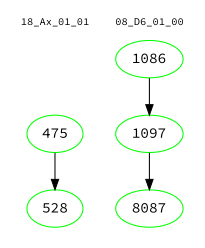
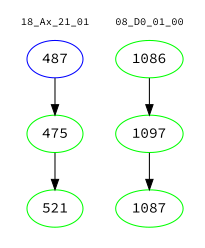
(56, 22) -> (56, 22)
(150, 22) -> (150, 22)
none -> (55, 59)
(55, 209) -> (55, 209)
(149, 209) -> (149, 209)
